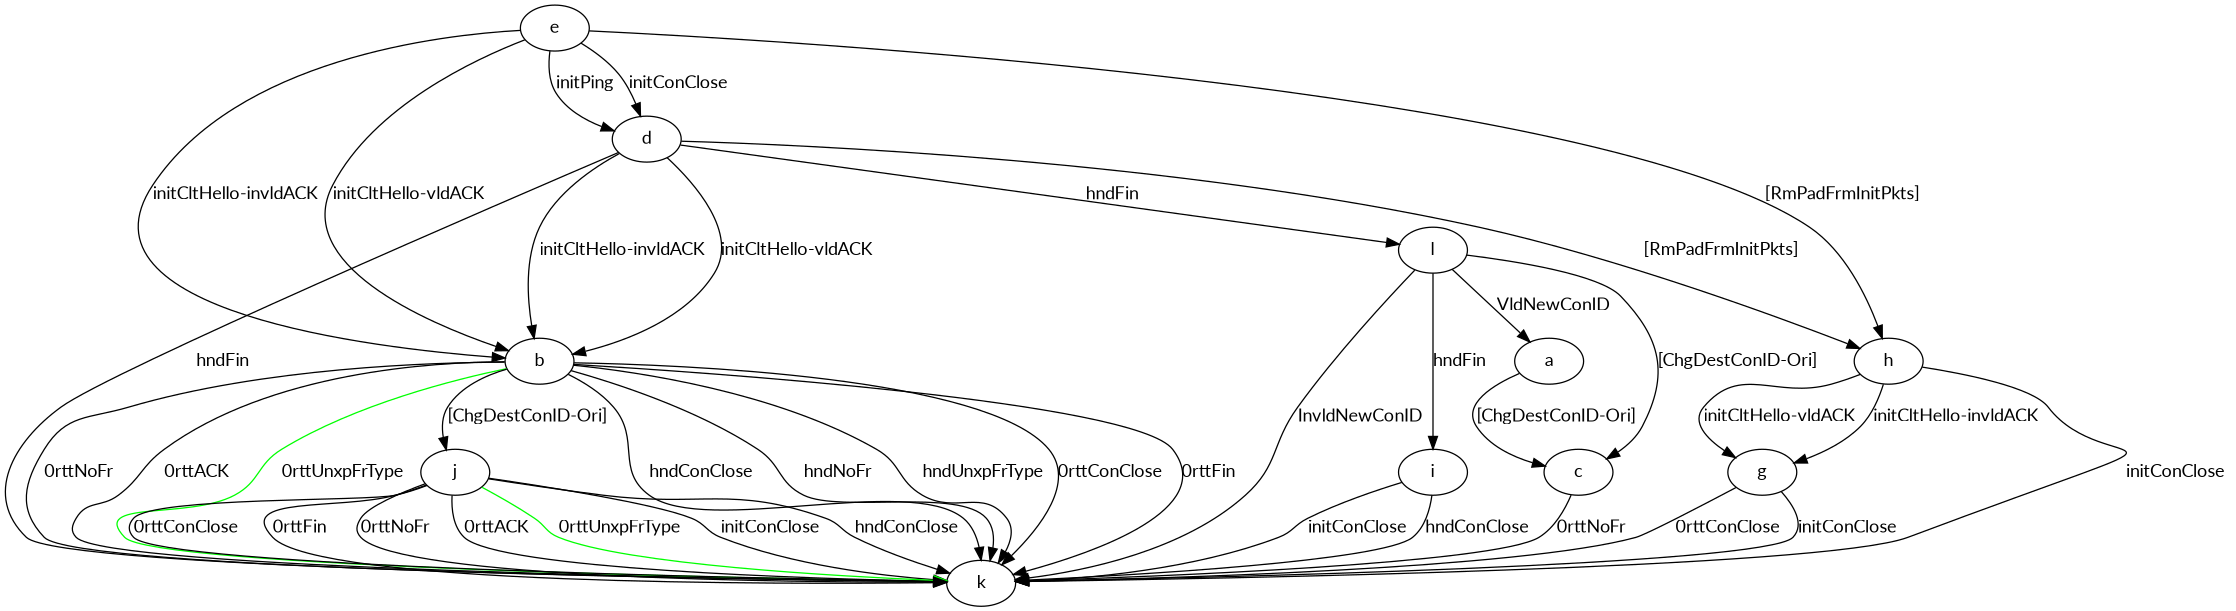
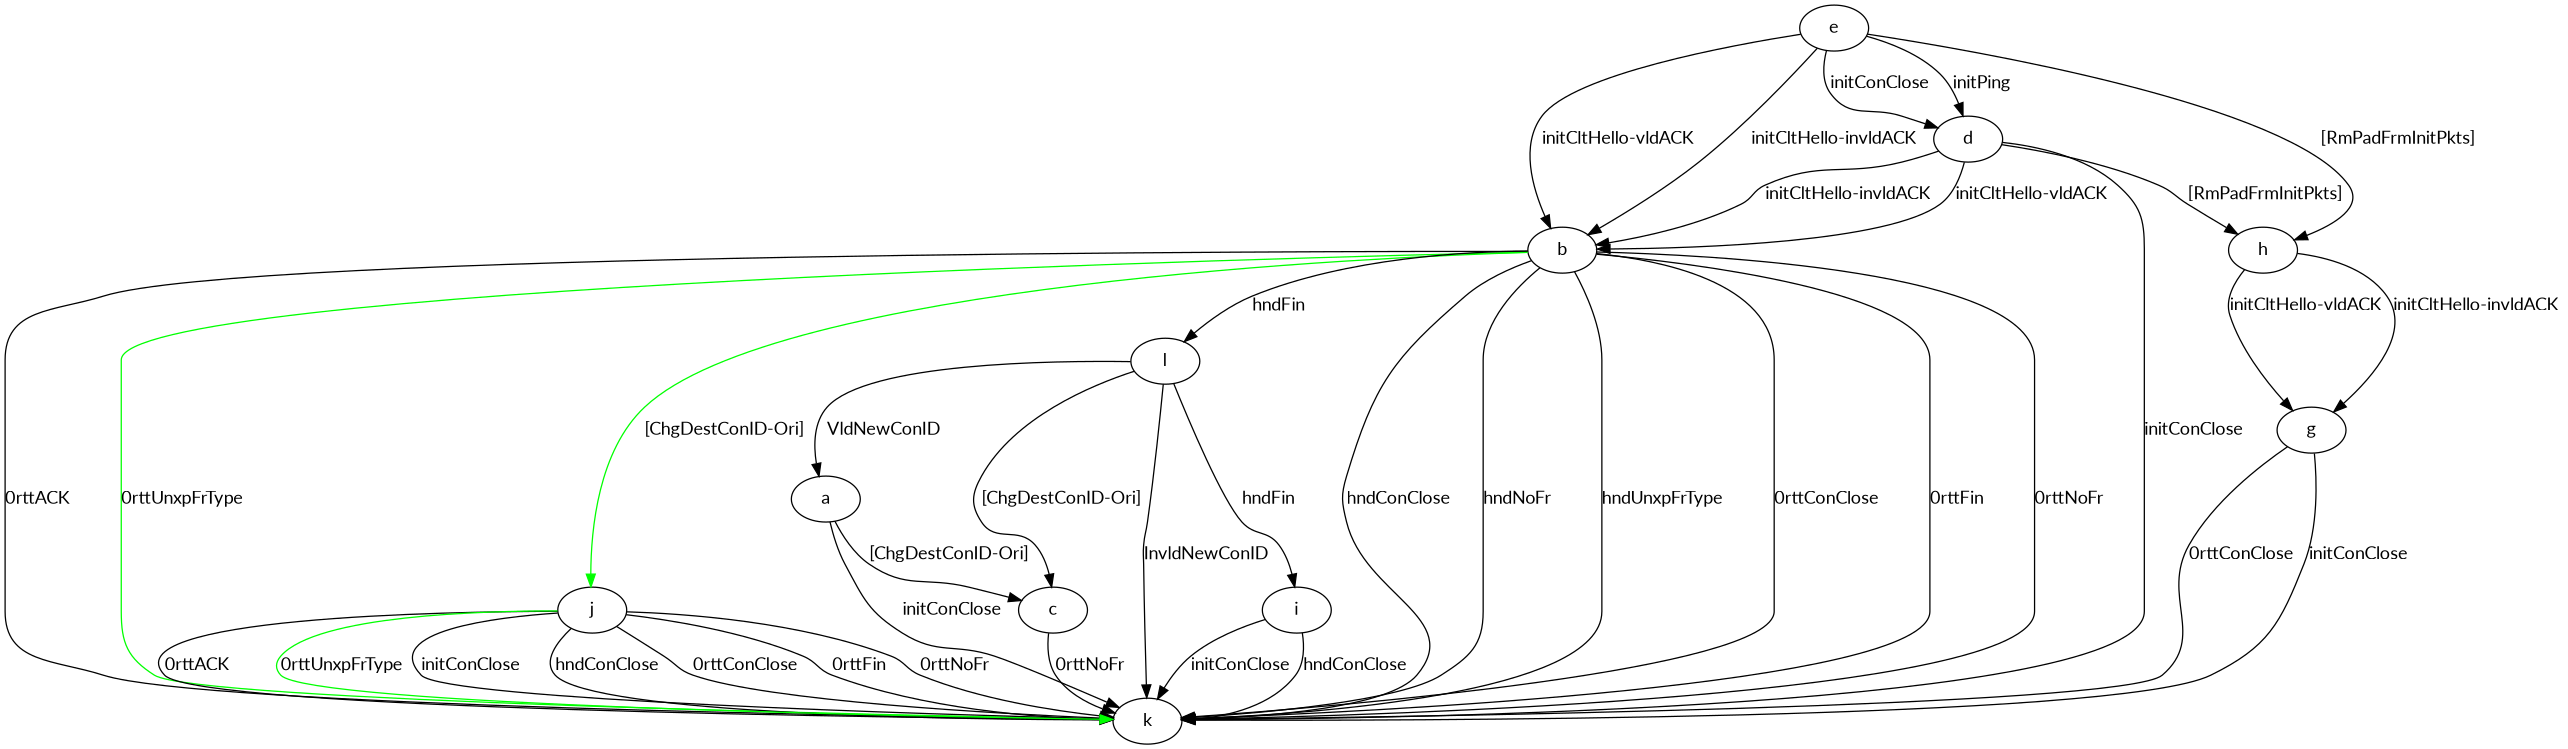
(1033, 194) -> (1345, 269)
(226, 361) -> (2197, 430)
(461, 392) -> (987, 299)
(1733, 559) -> (940, 647)
